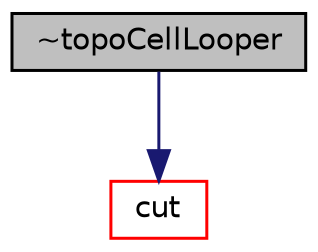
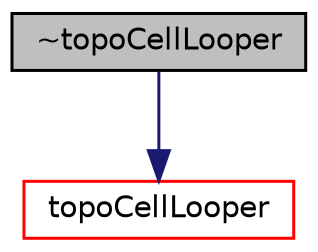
(159, 210) -> (159, 210)
